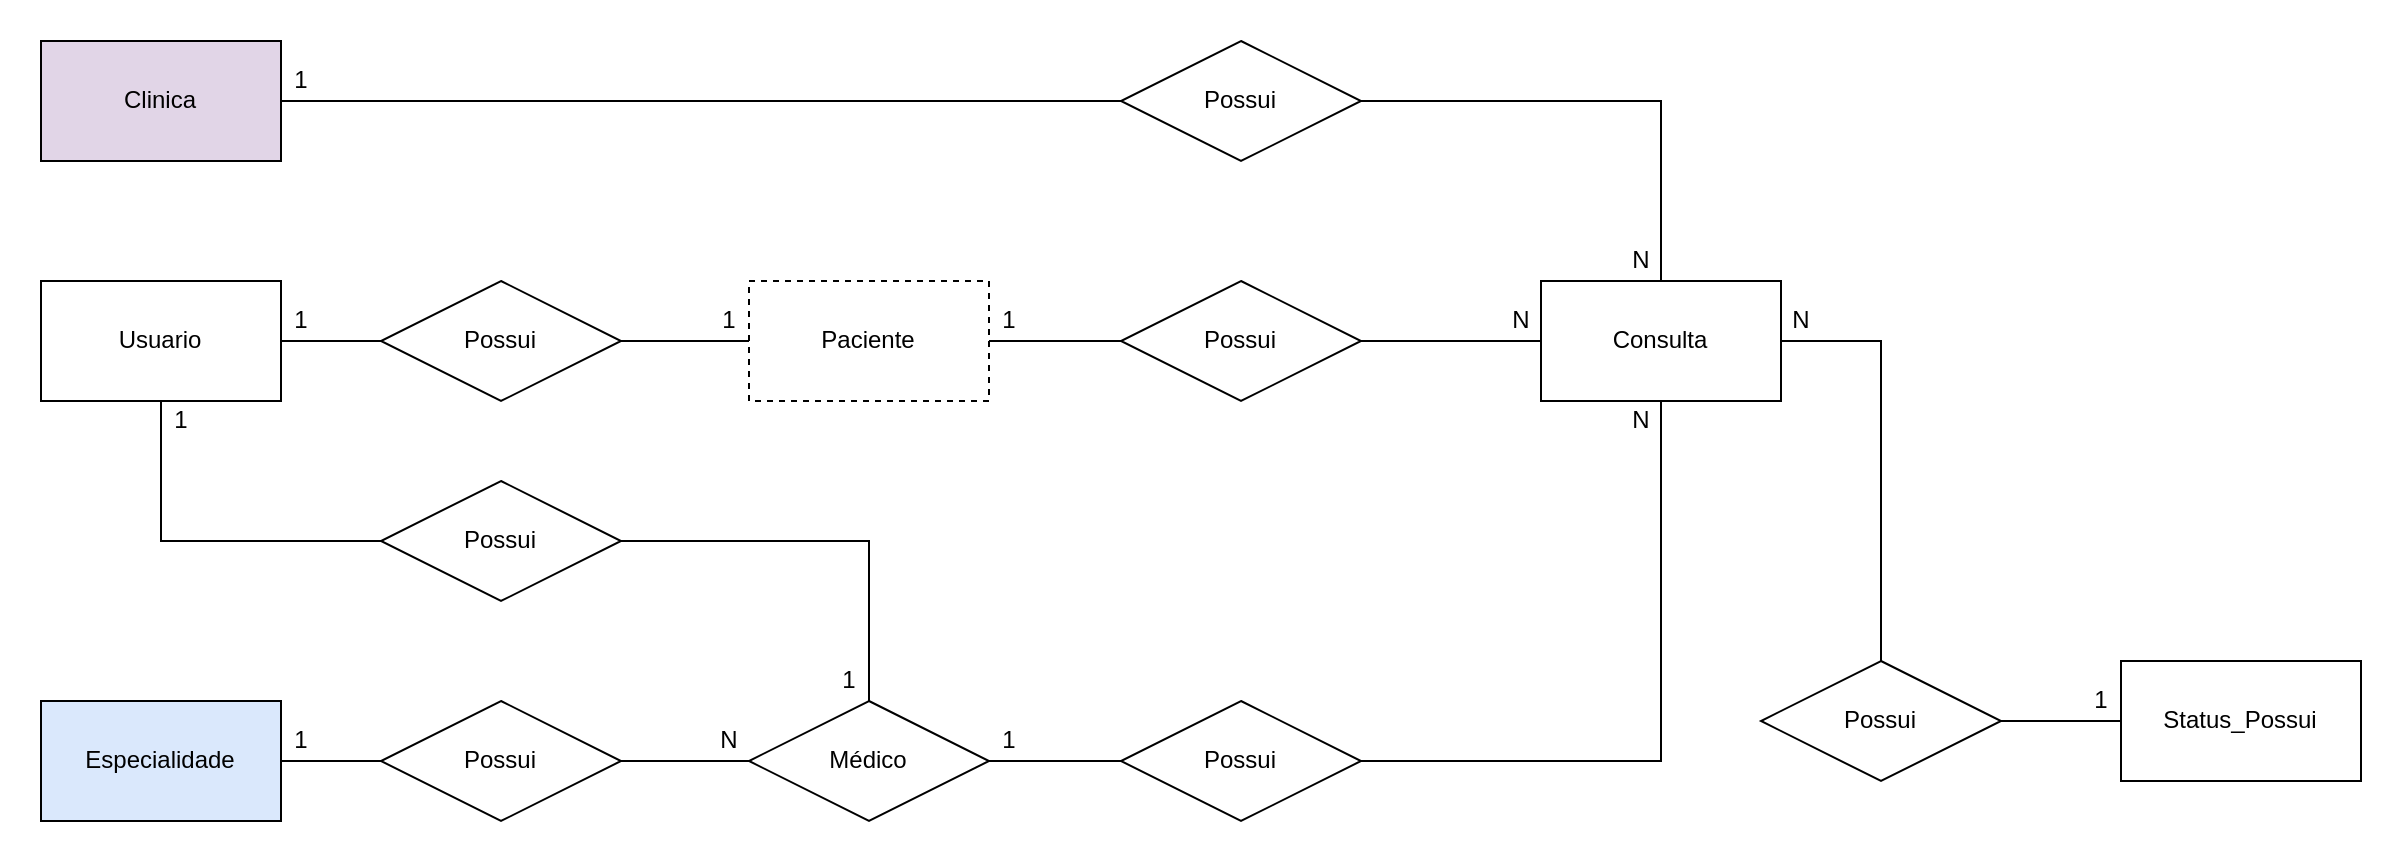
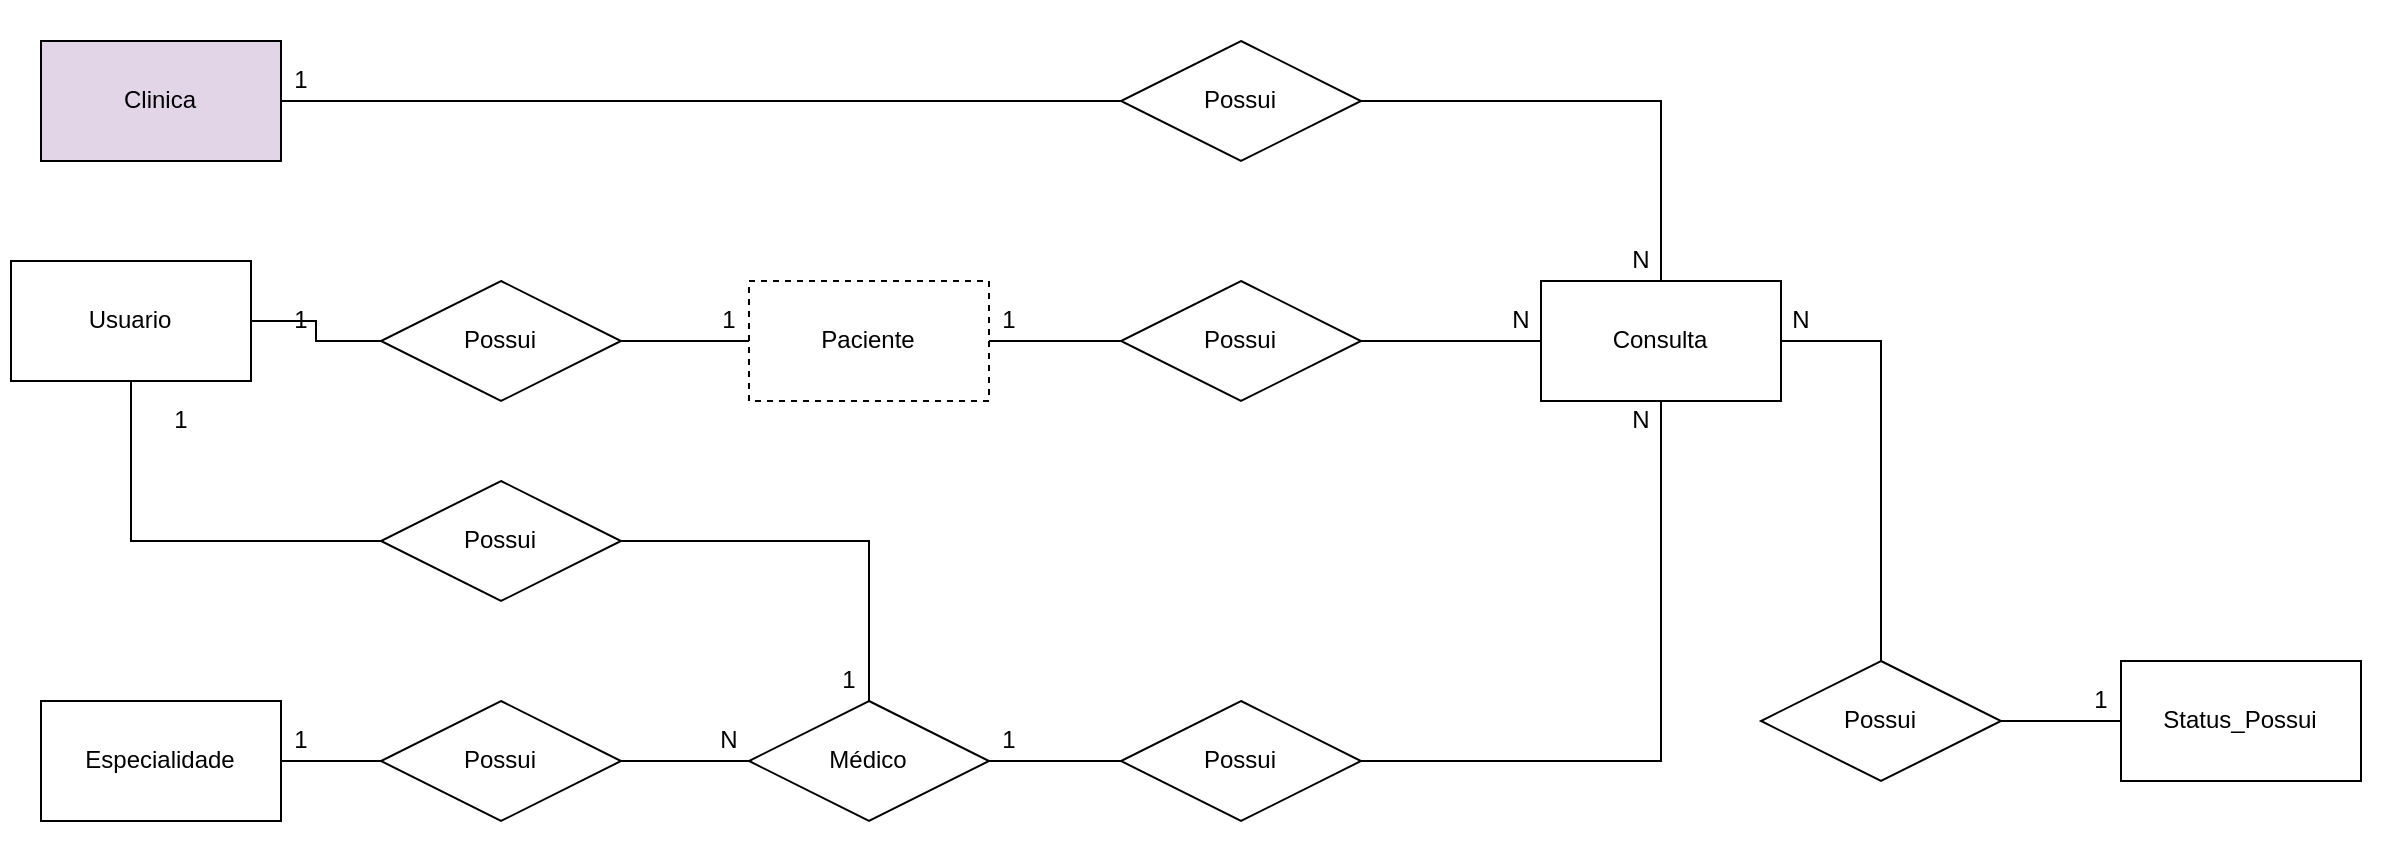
(161, 341) -> (131, 321)
(161, 761) -> (161, 761)
